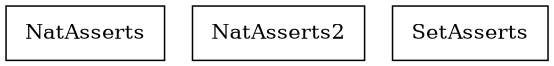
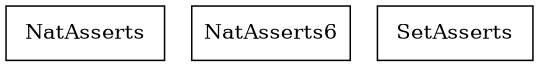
(279, 33) -> (271, 33)
